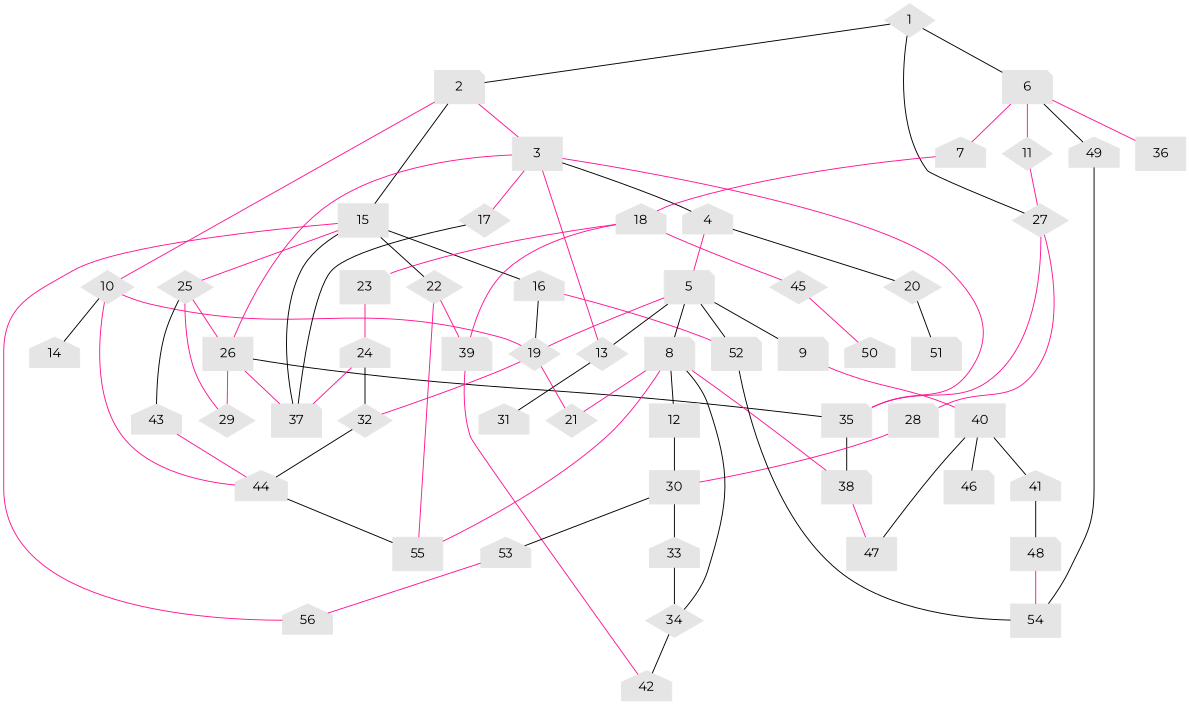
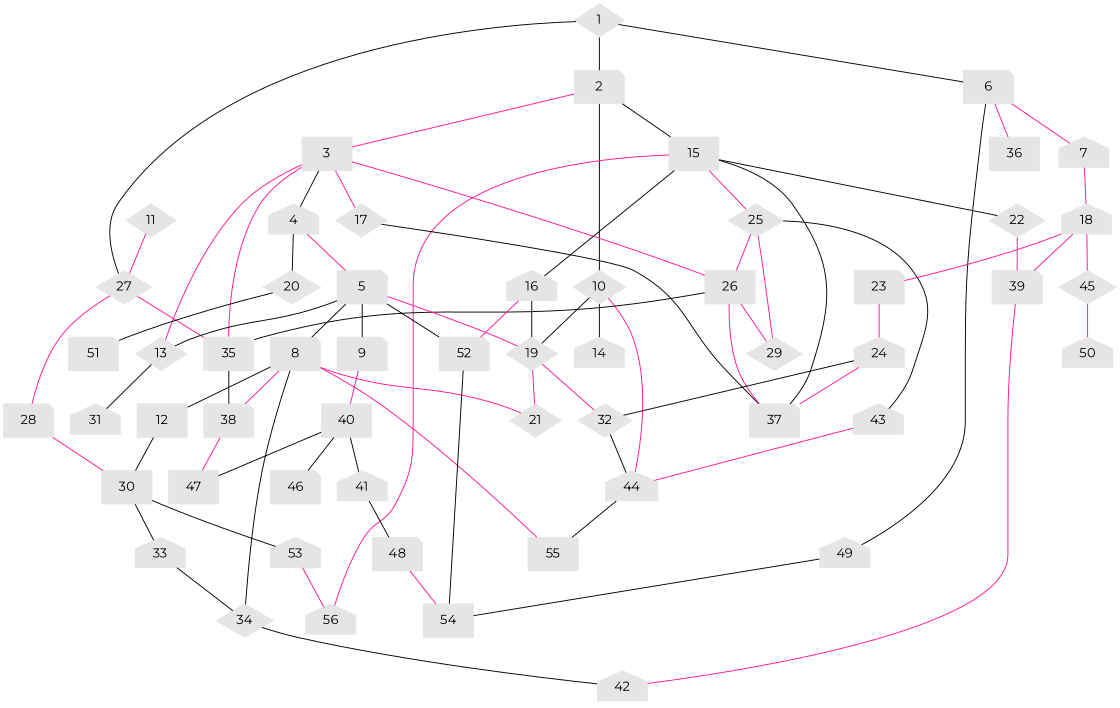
(1027, 121) -> none
(278, 190) -> (599, 187)
(322, 319) -> (566, 321)
(426, 420) -> none
